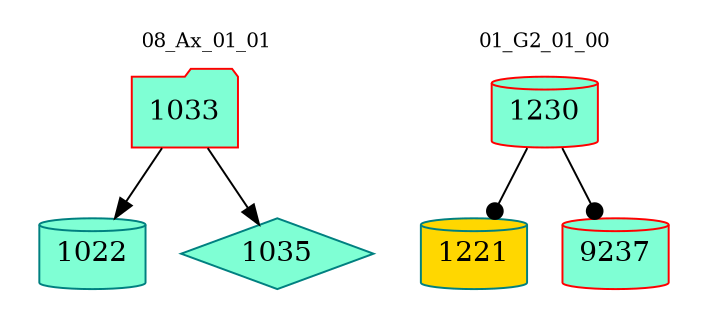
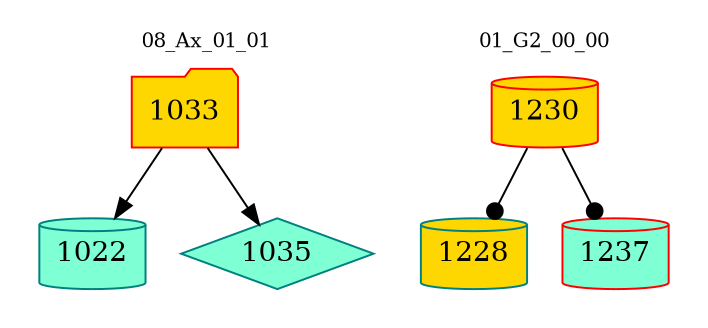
(545, 42) -> (545, 42)
(185, 112) -> (185, 112)
(545, 112) -> (545, 112)
(474, 254) -> (474, 254)
(616, 254) -> (616, 254)
